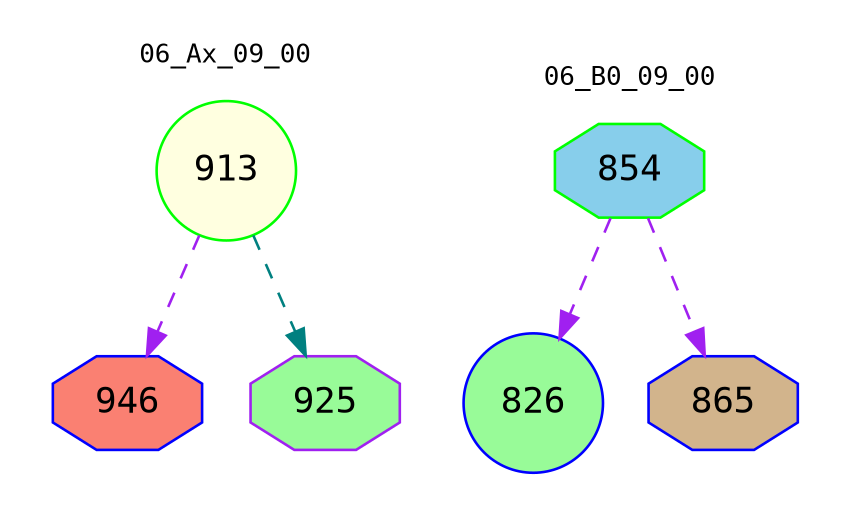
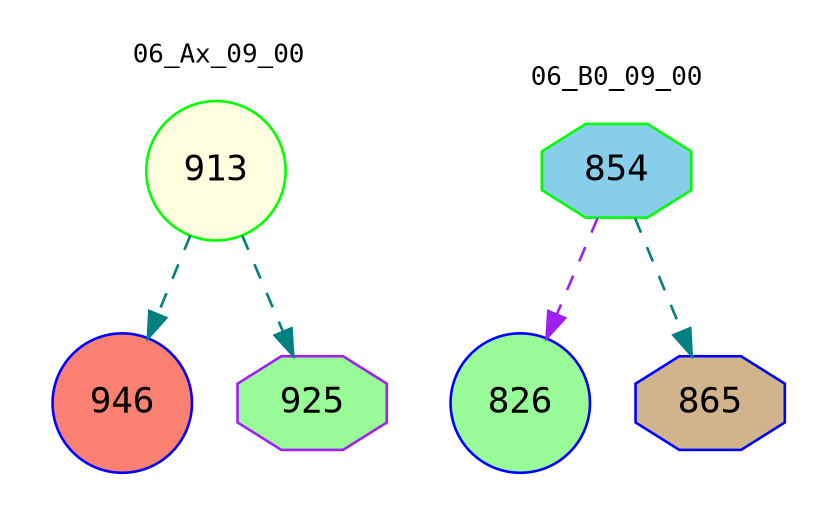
(671, 274) -> (658, 274)
(178, 283) -> (174, 275)
(127, 403) -> (122, 403)
